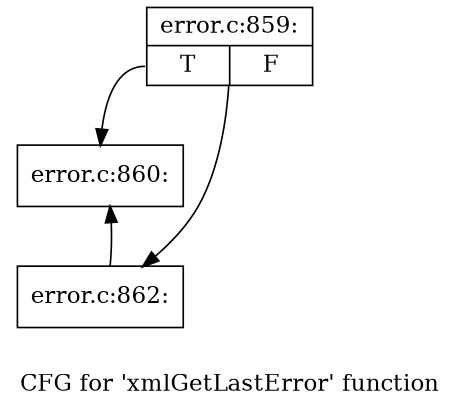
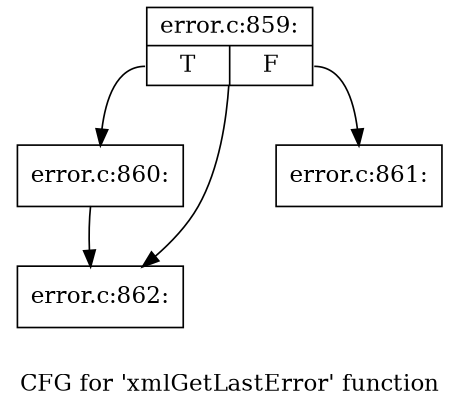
none -> (359, 176)
(111, 245) -> (89, 228)
